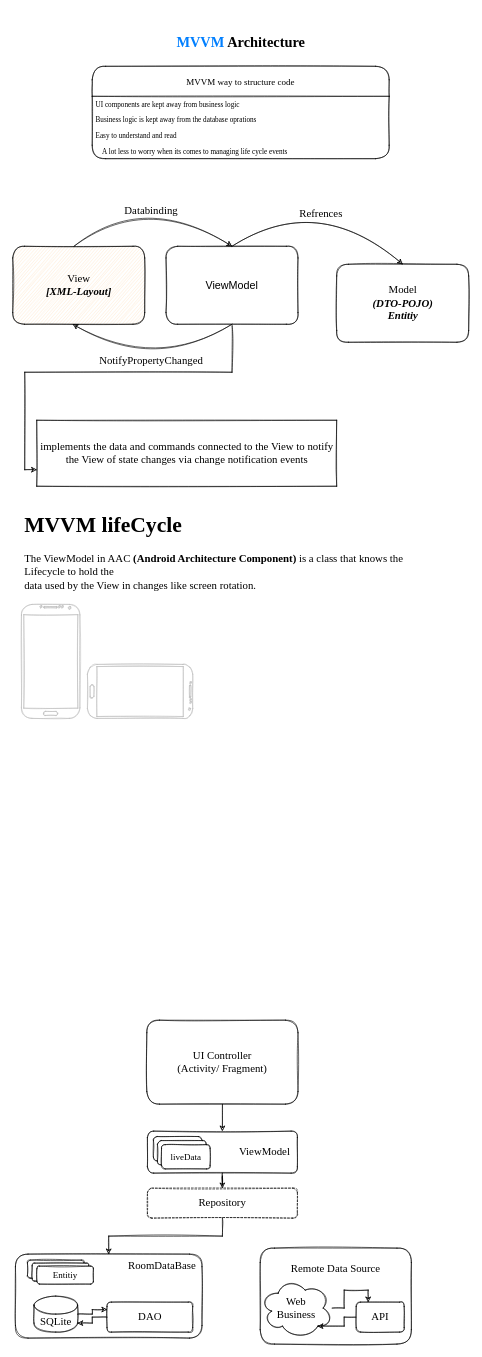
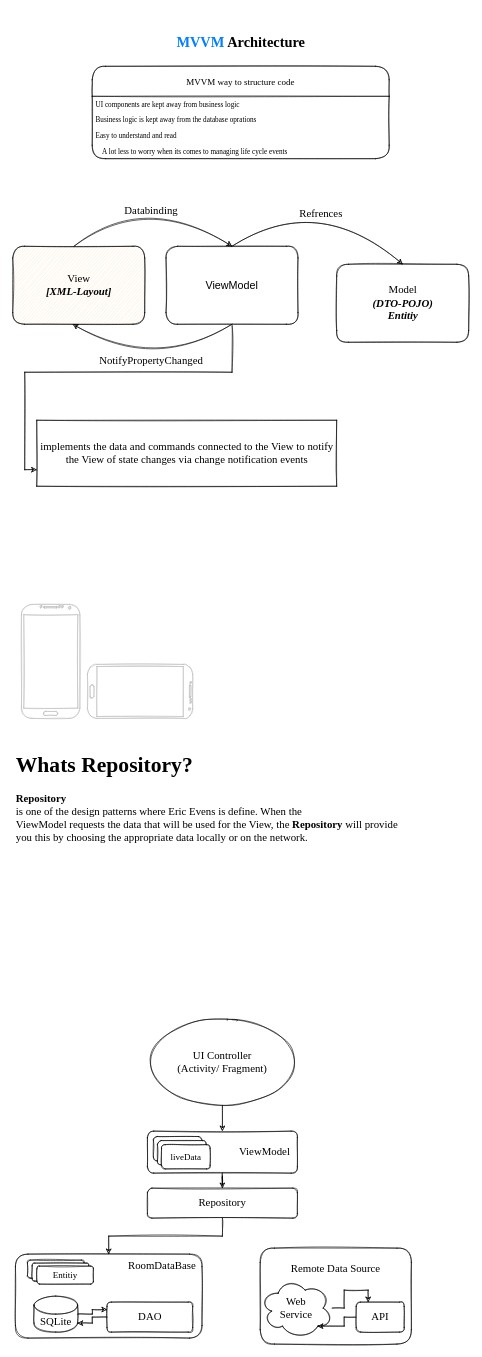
(216, 552) -> none
none -> (208, 810)
(222, 1062) -> (222, 1062)
(222, 1203) -> (222, 1203)
(296, 1308) -> (296, 1308)
